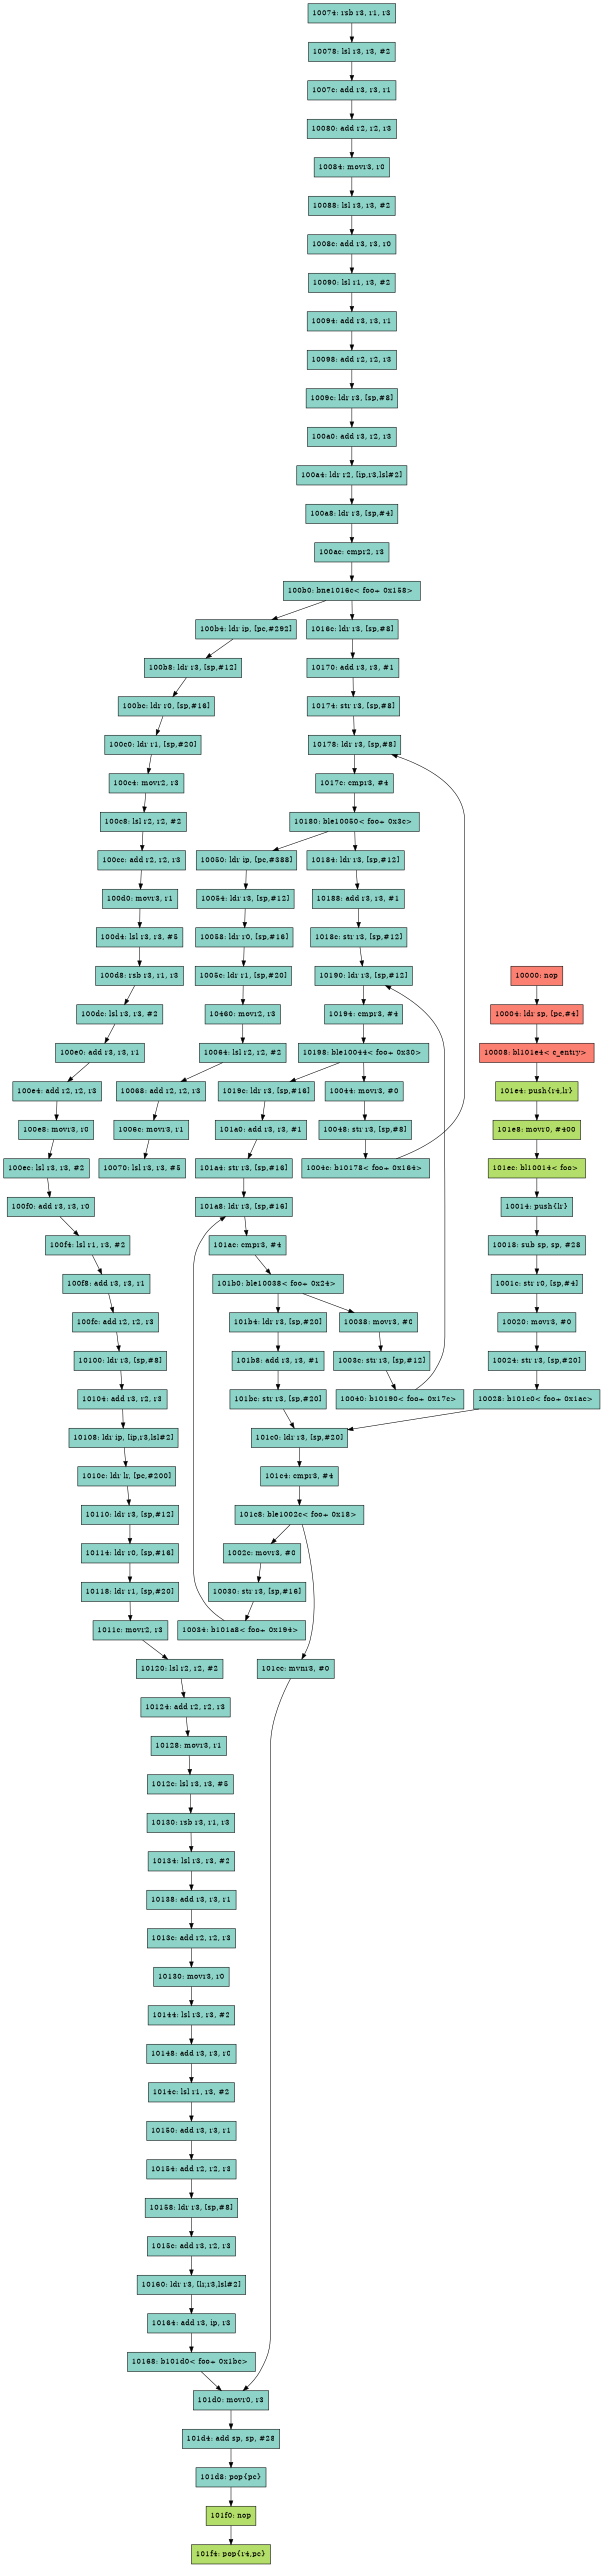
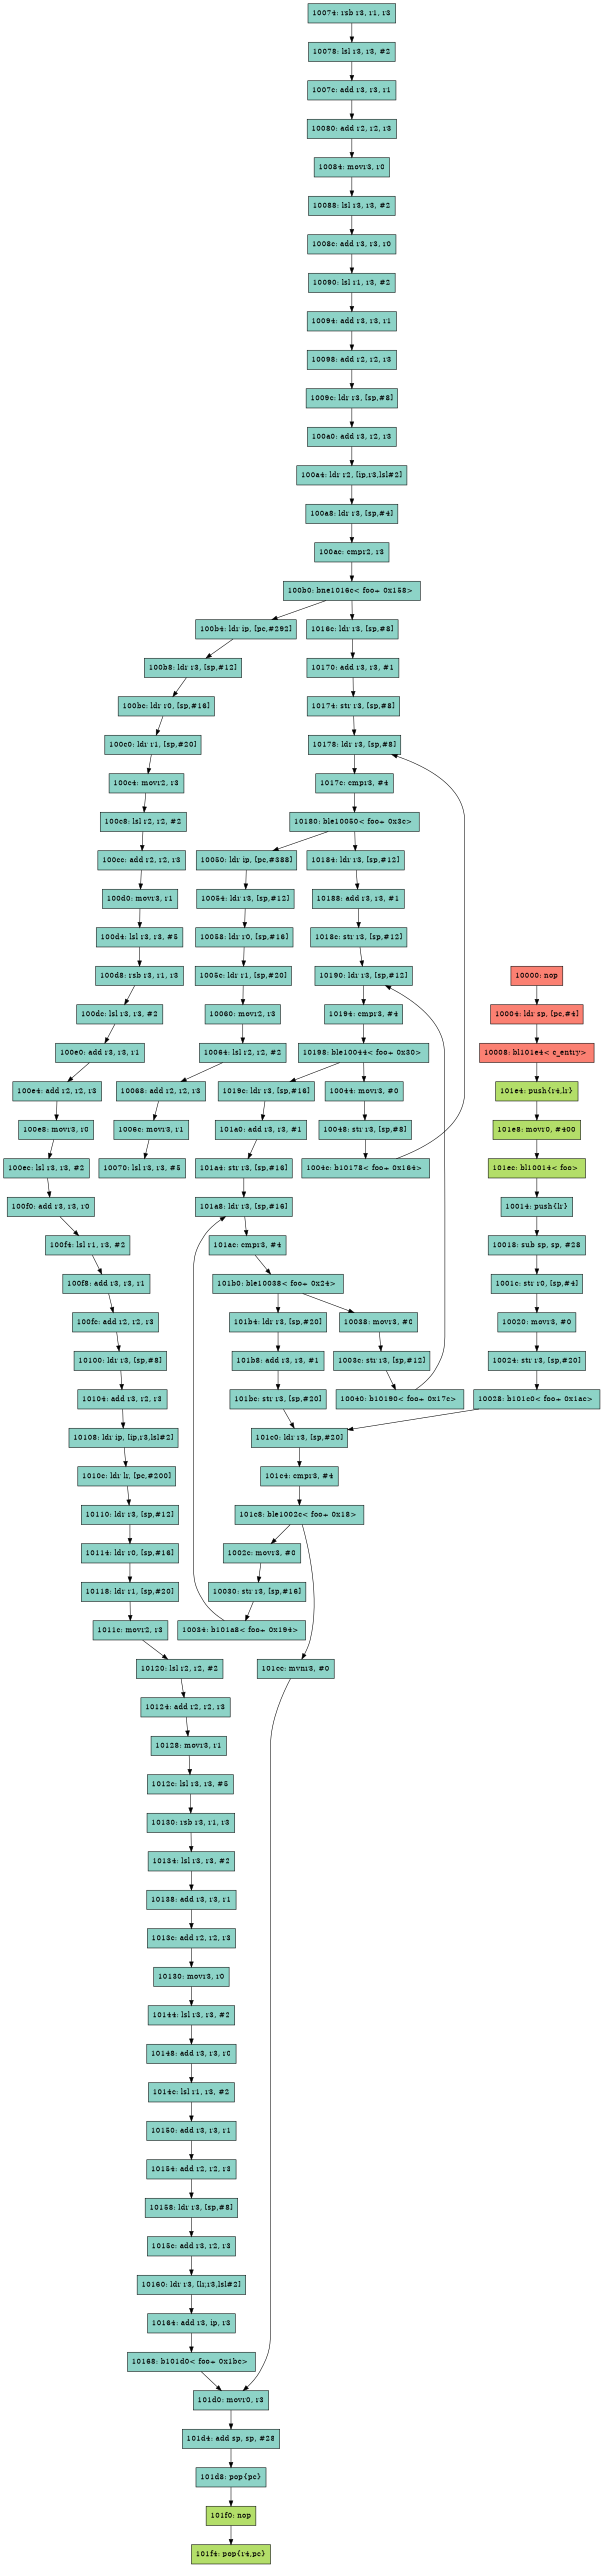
(243, 1014) -> (243, 1014)
